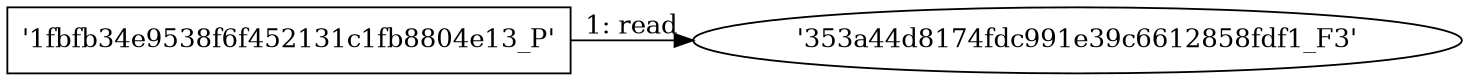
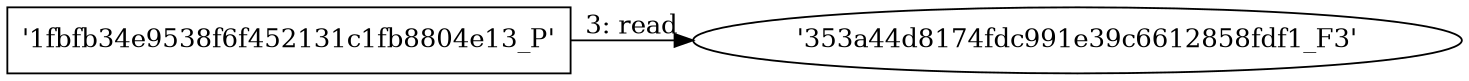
(632, 27) -> (632, 27)
